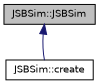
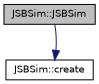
(43, 47) -> (56, 37)
